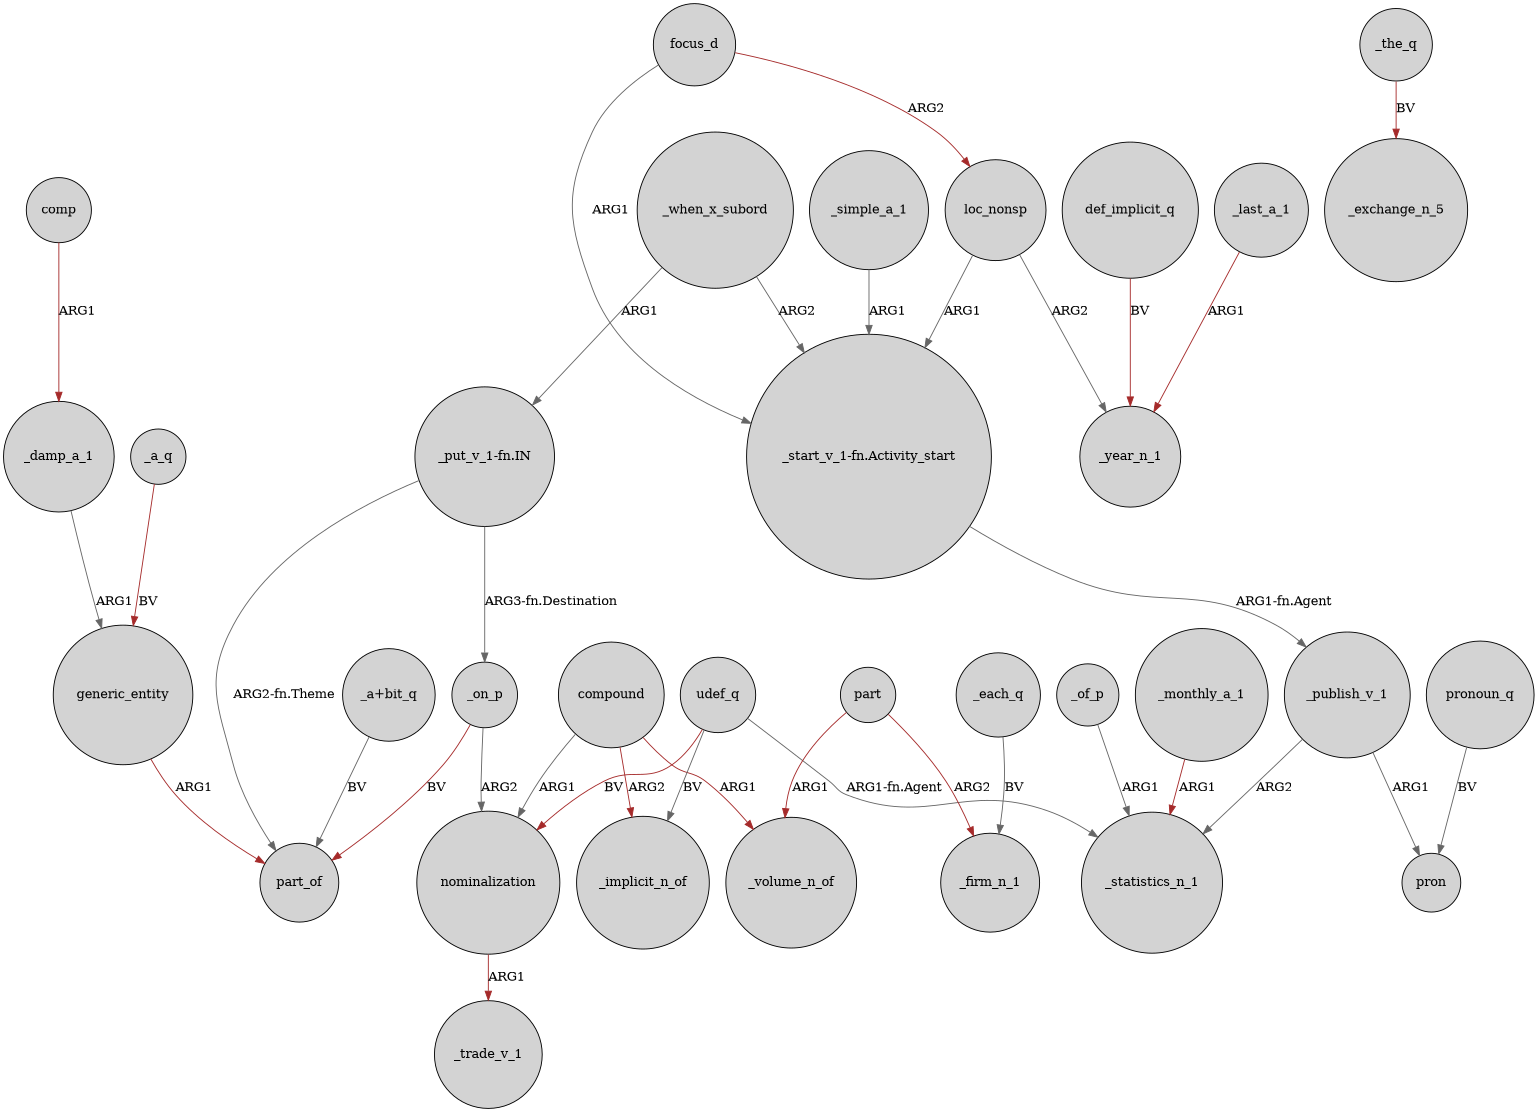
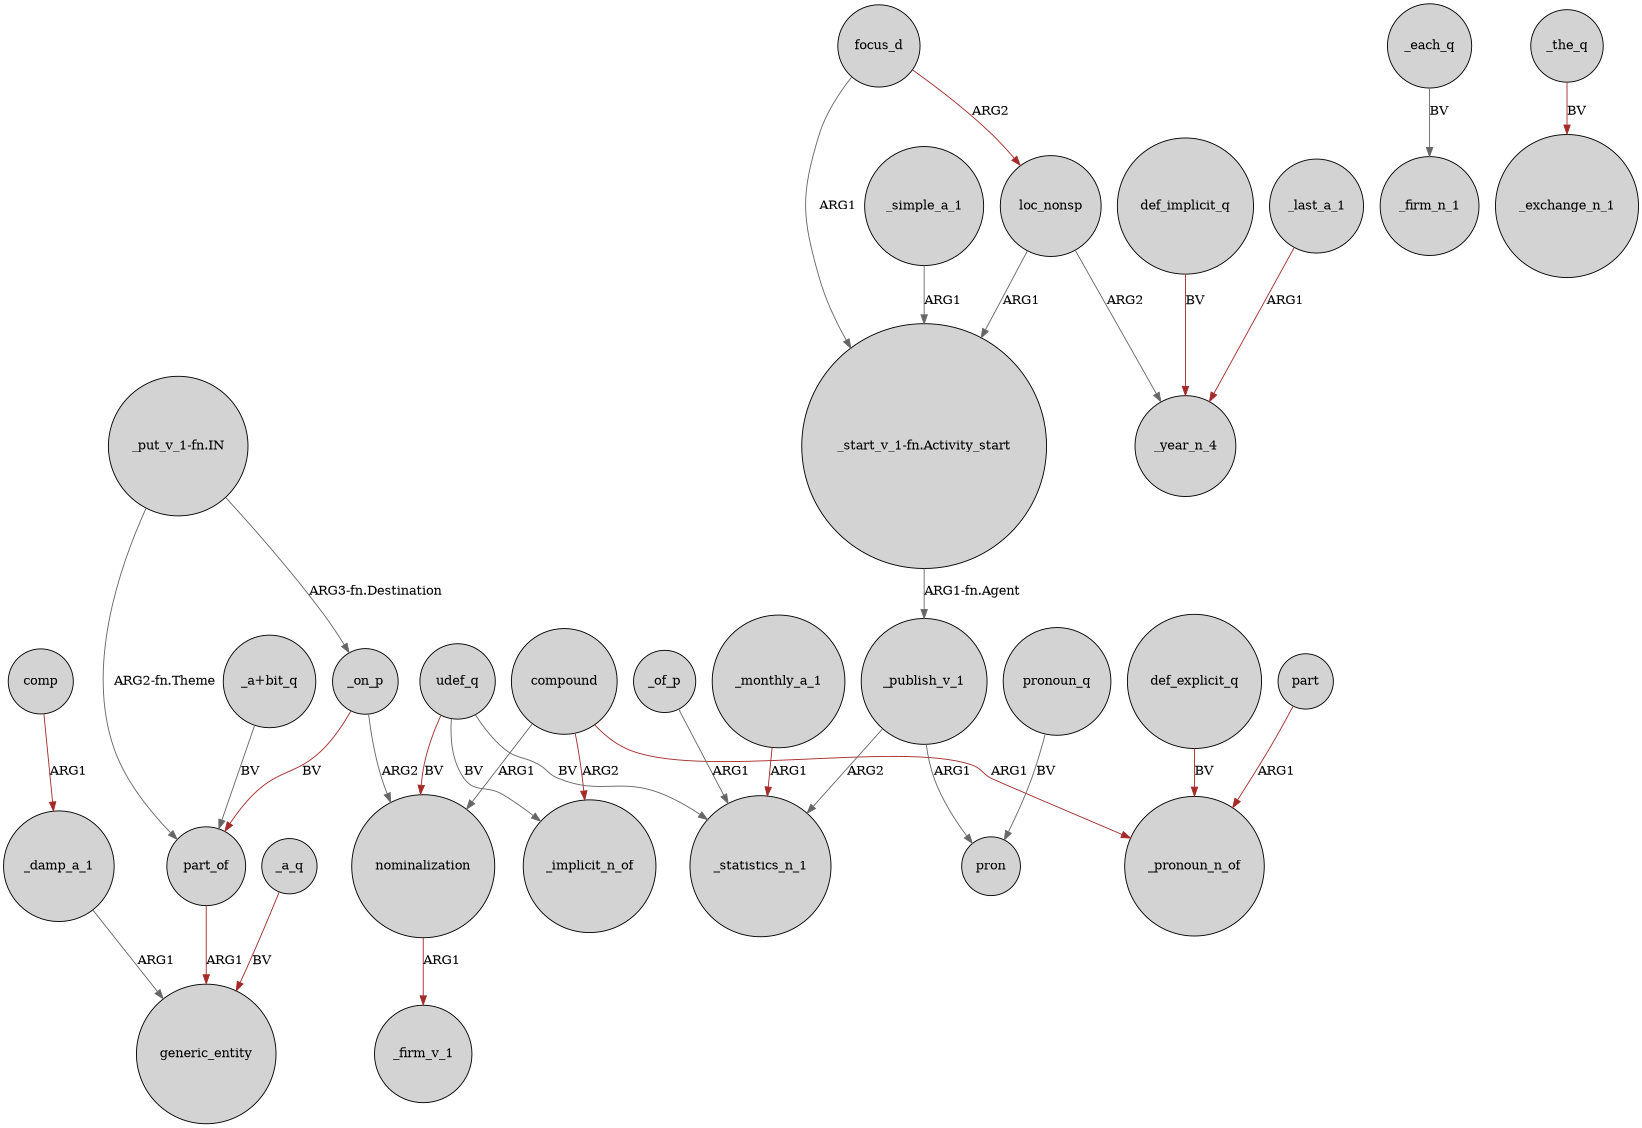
(715, 210) -> none
(1396, 210) -> (1567, 206)
(1130, 457) -> (1185, 446)
none -> (1194, 681)
(935, 766) -> none
(894, 788) -> (567, 771)
(197, 816) -> (206, 940)
(791, 883) -> (1194, 866)
(488, 1055) -> (423, 1054)
